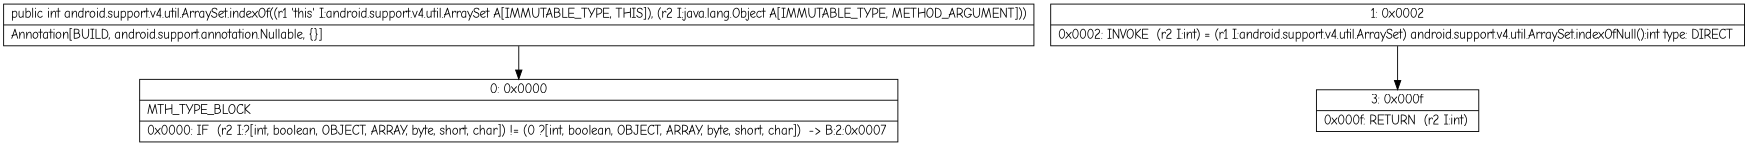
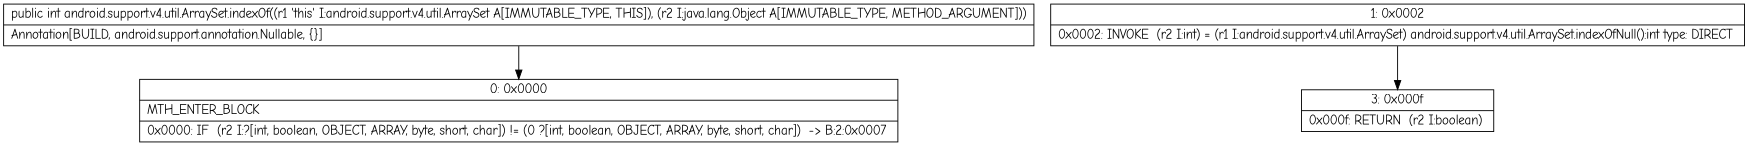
(199, 110) -> (203, 110)
(1398, 121) -> (1398, 121)
